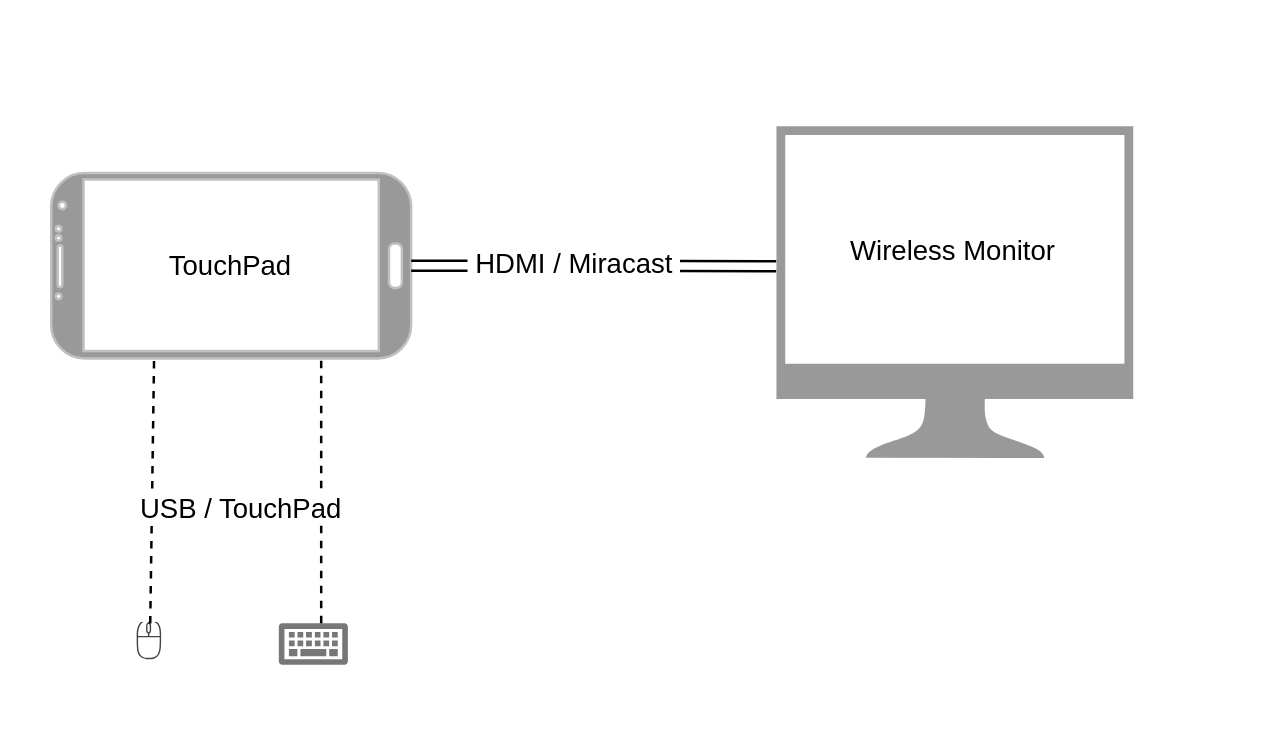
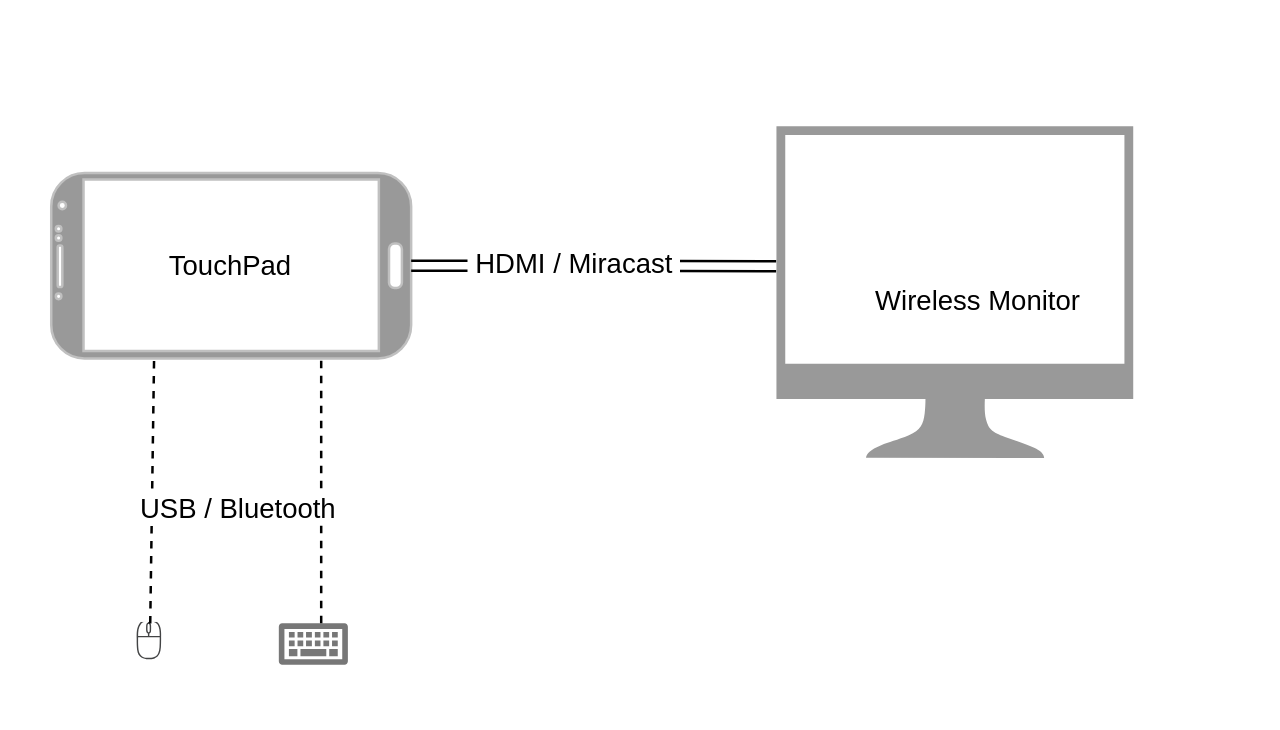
(955, 251) -> (980, 301)
(242, 510) -> (246, 510)
